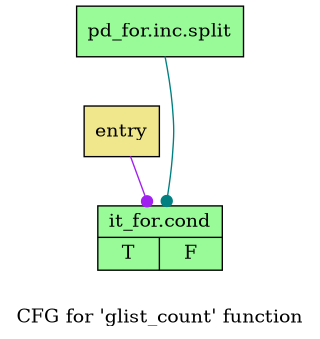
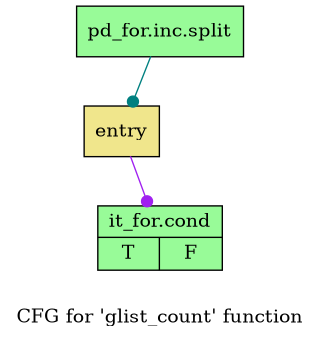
(174, 126) -> (143, 76)
